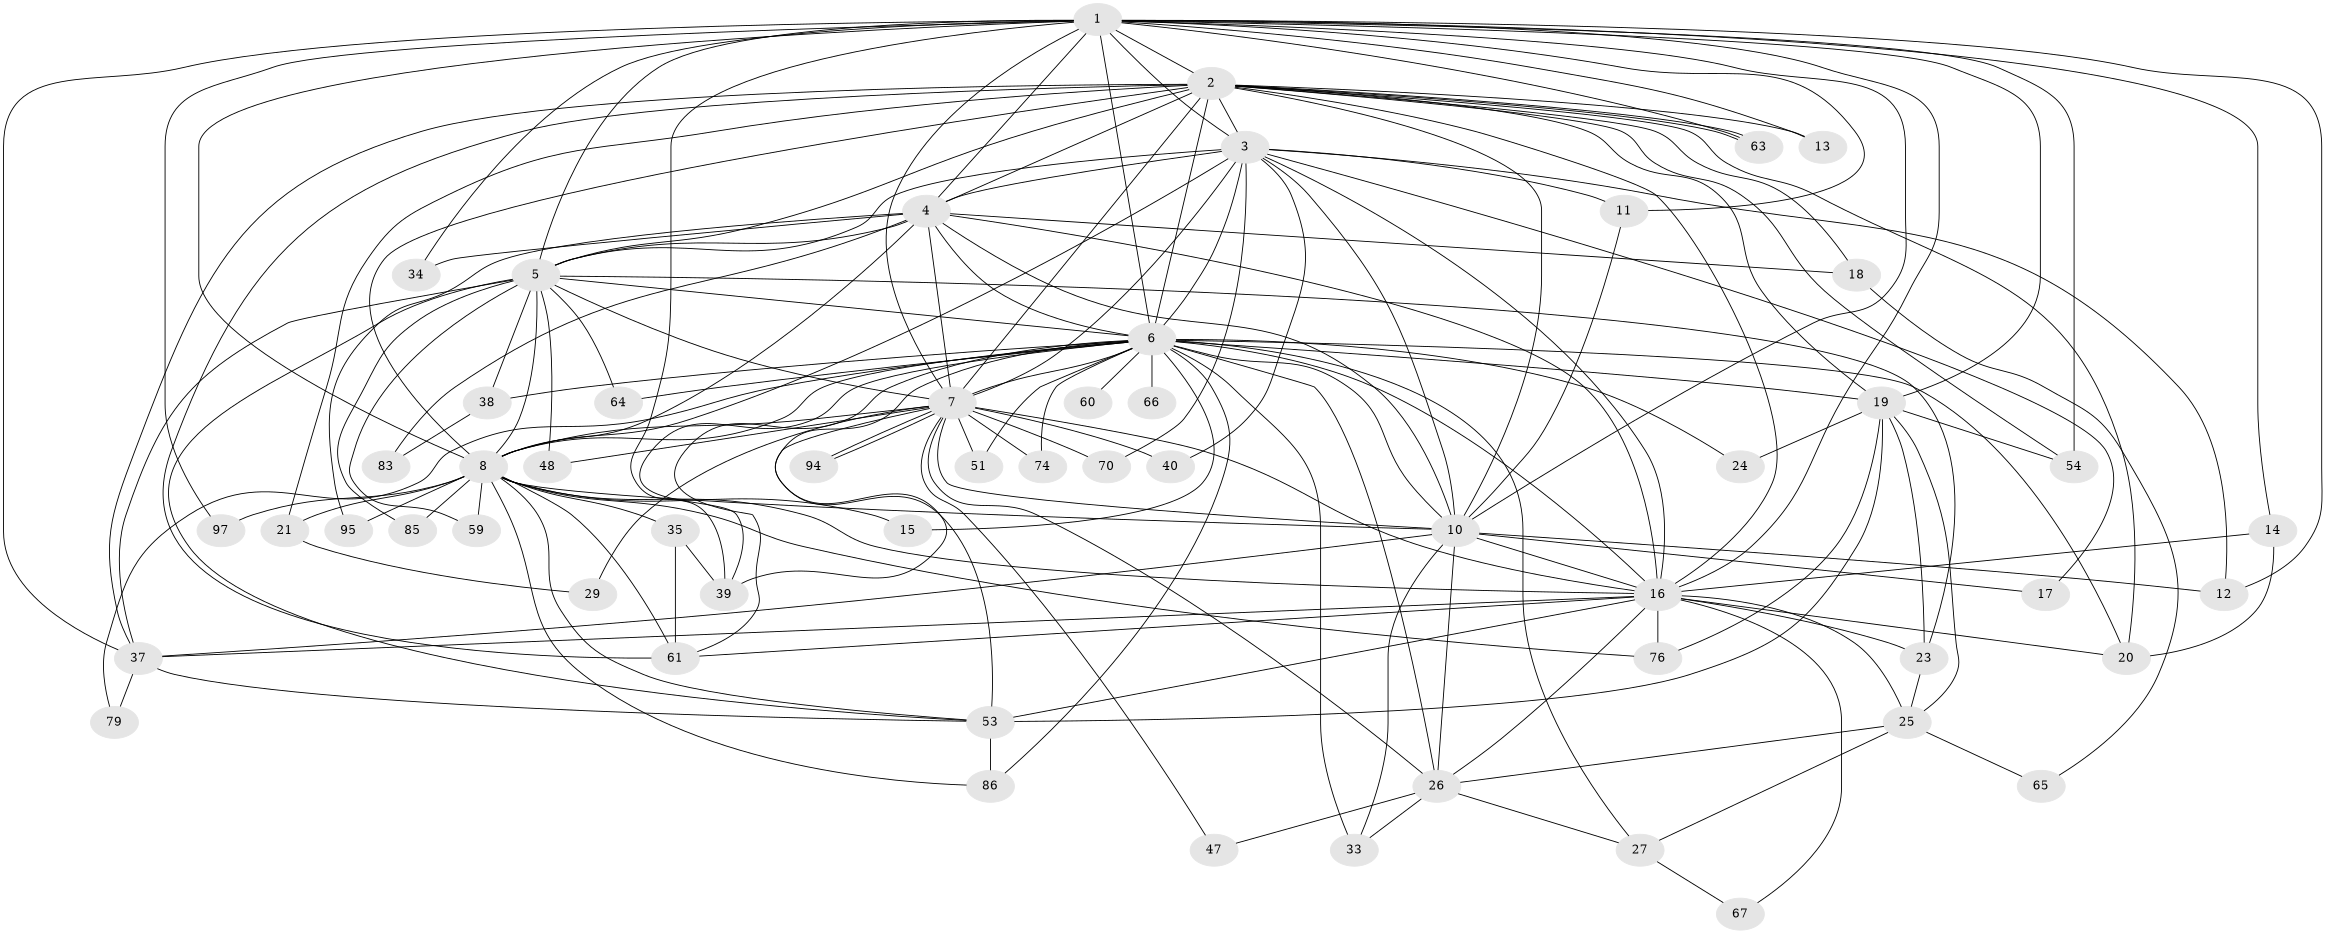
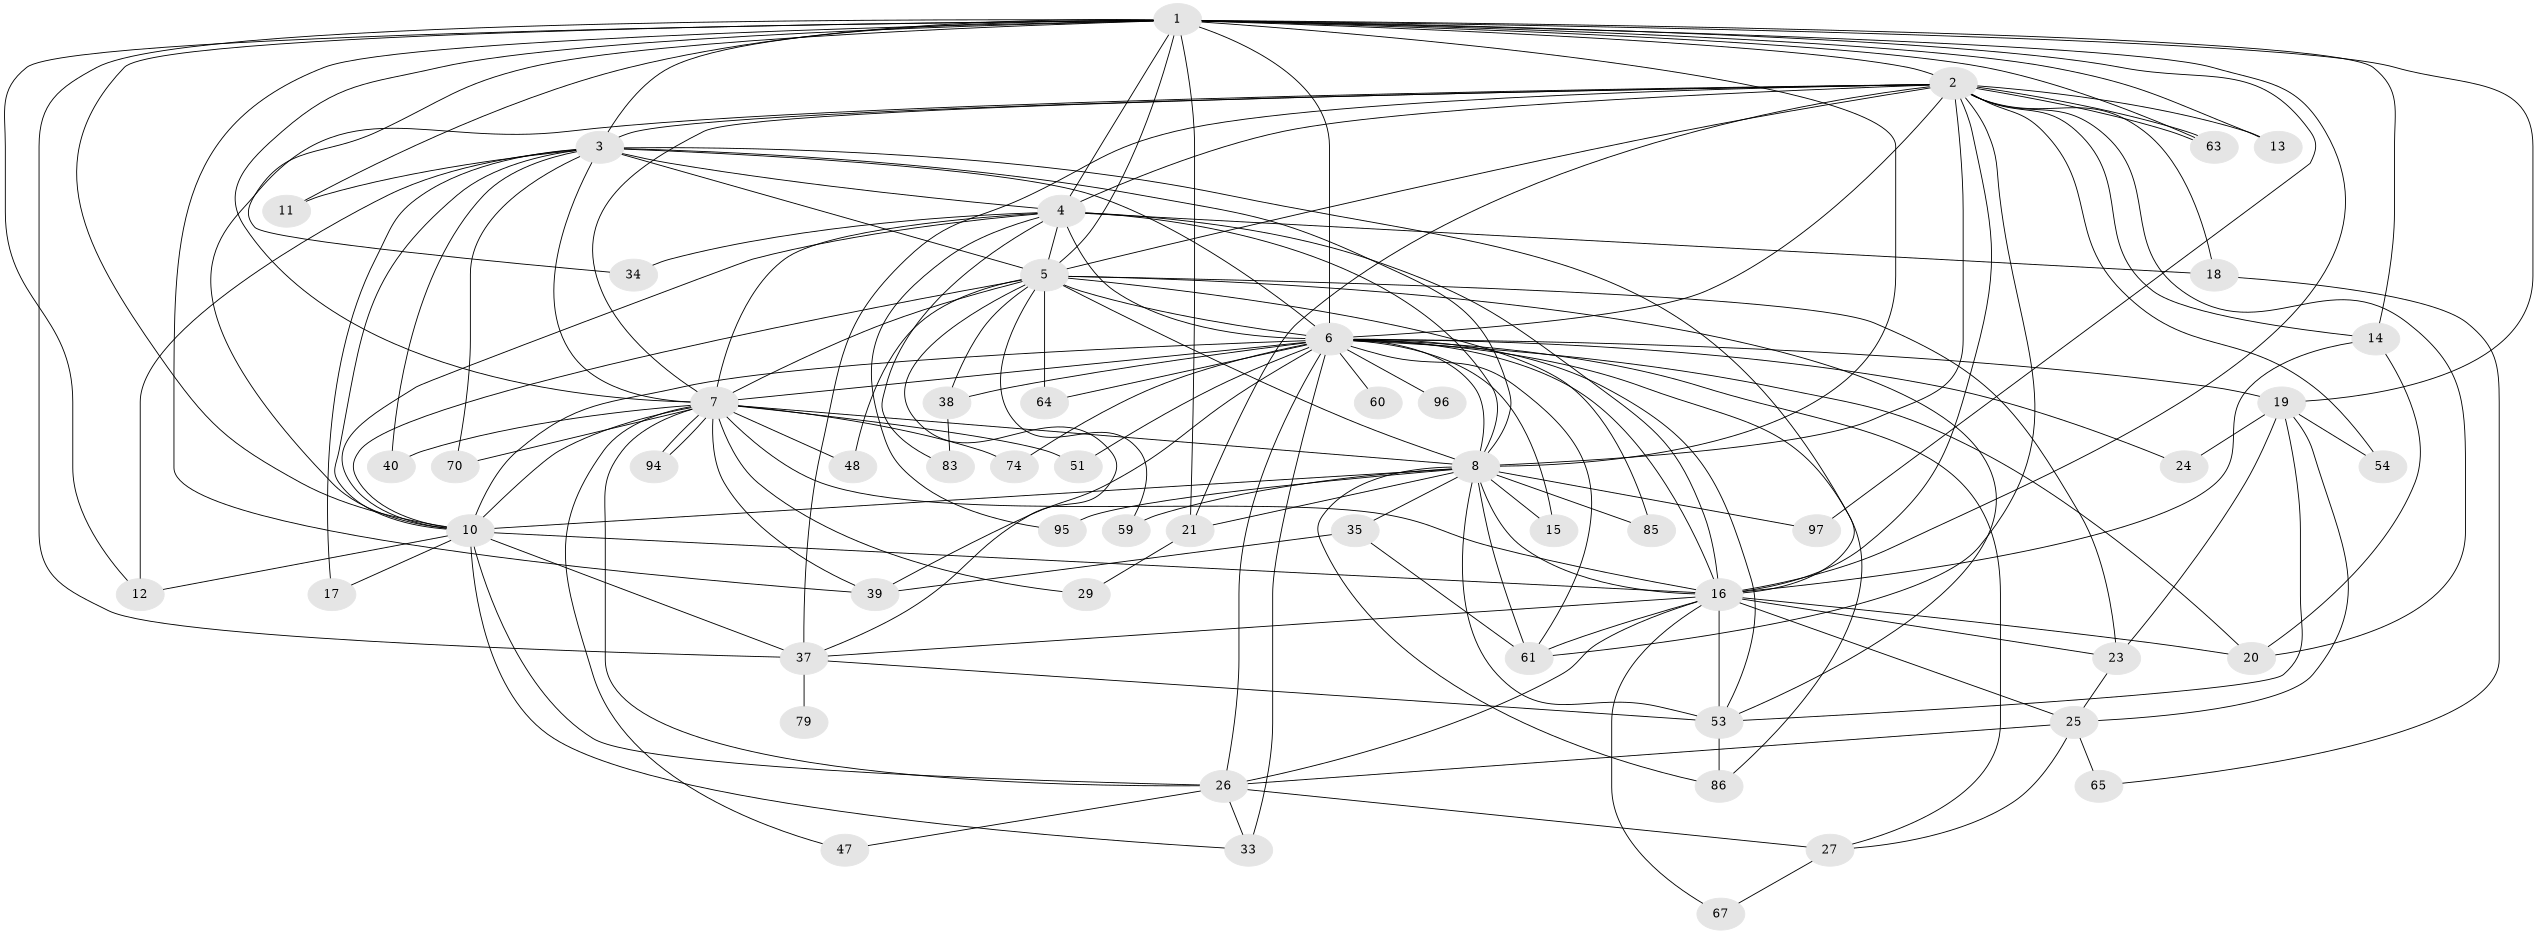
(2028, 81) -> (1195, 263)
(1606, 143) -> (2125, 257)
(1564, 392) -> (619, 363)
(1152, 403) -> (1442, 403)
(539, 427) -> none
(1658, 659) -> none
